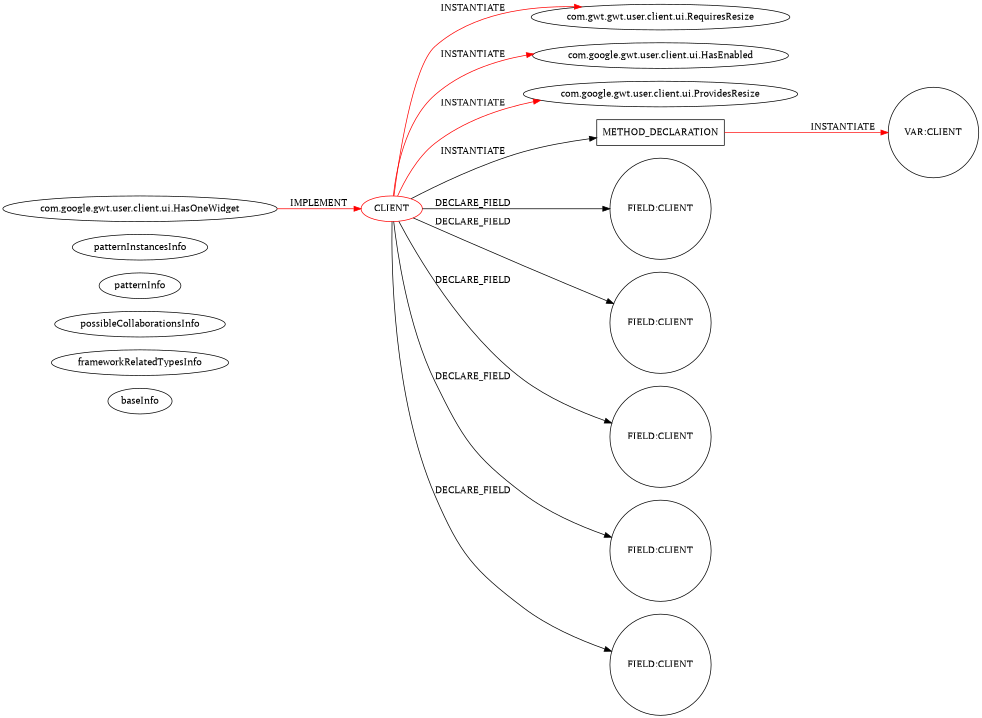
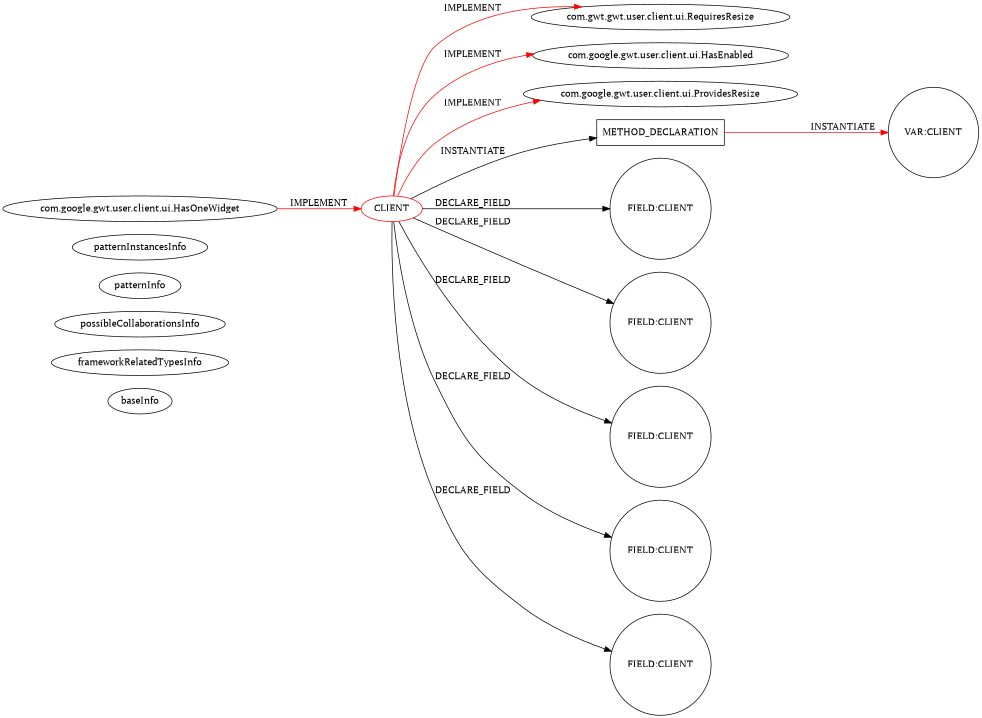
(473, 8) -> (473, 8)
(473, 55) -> (473, 55)
(473, 103) -> (473, 103)
